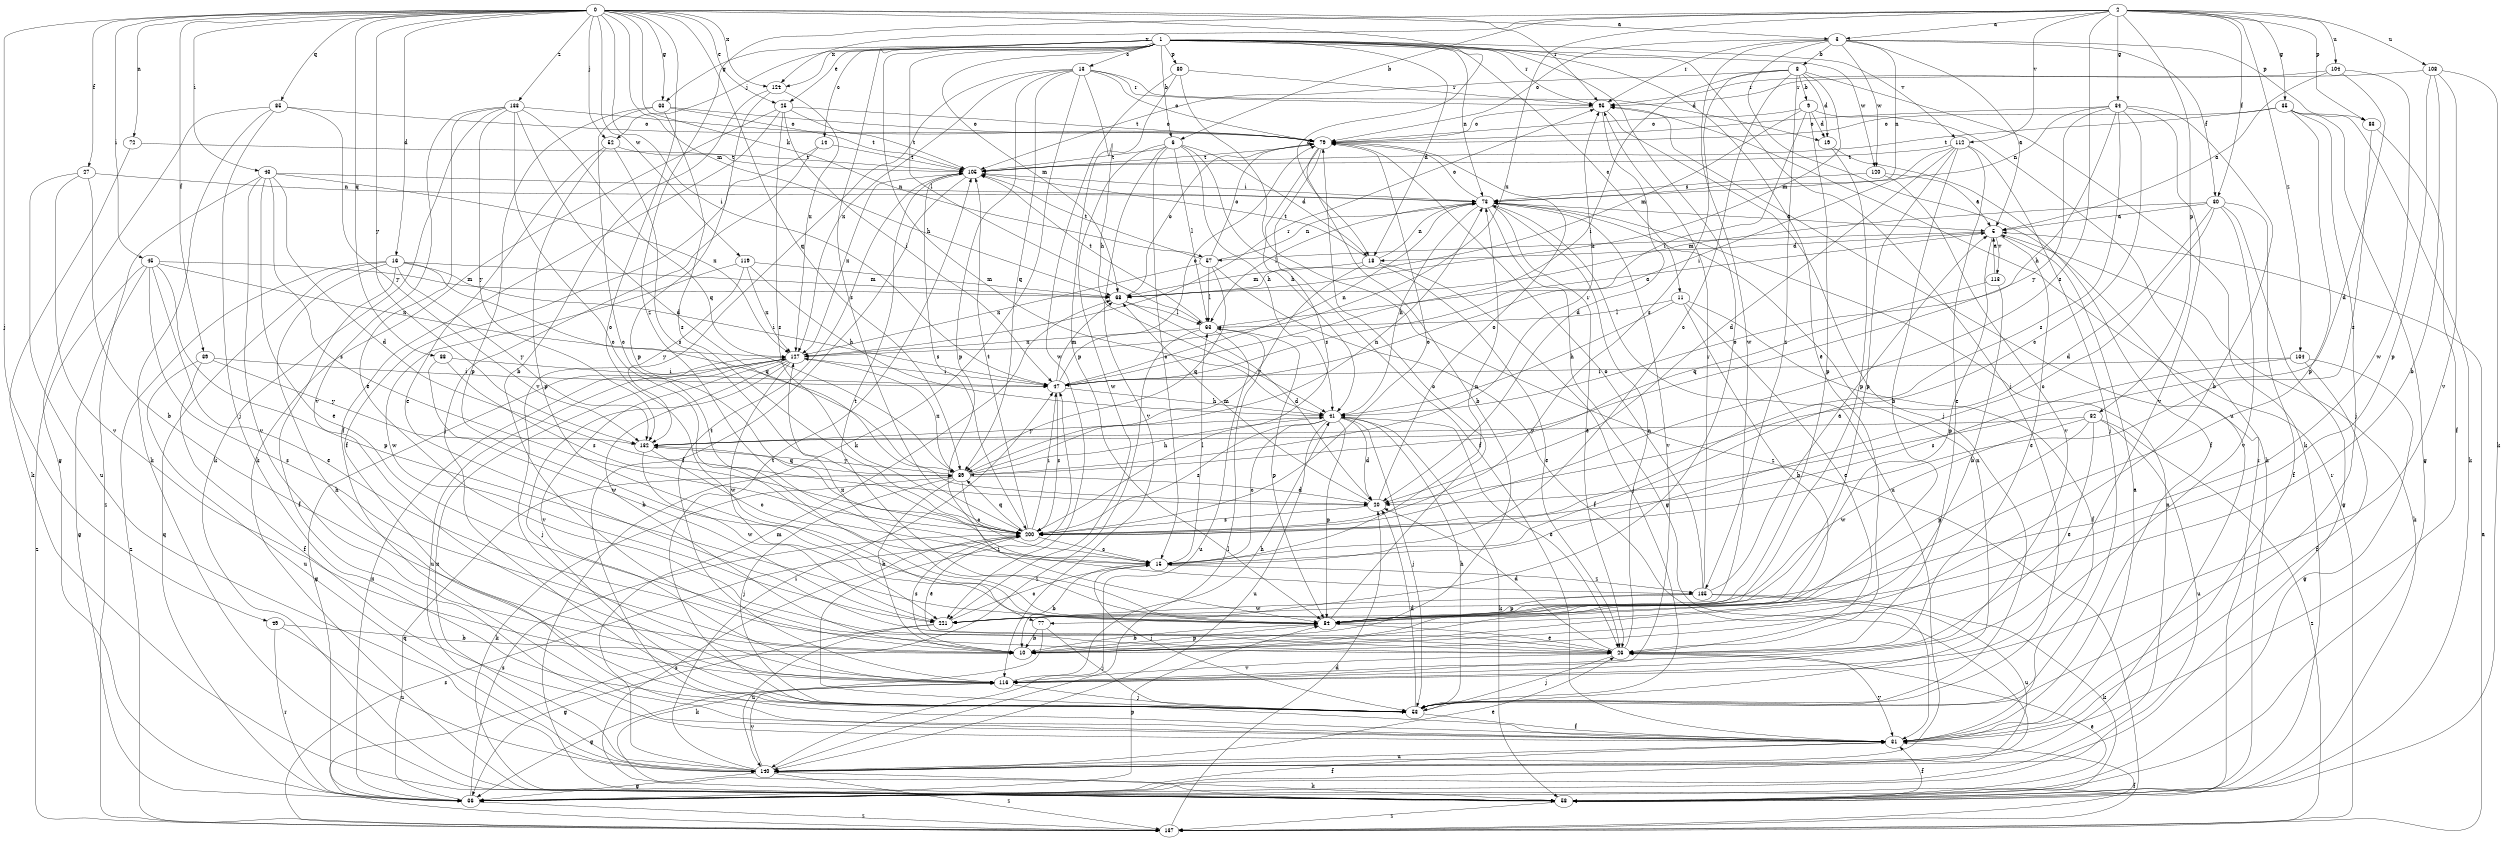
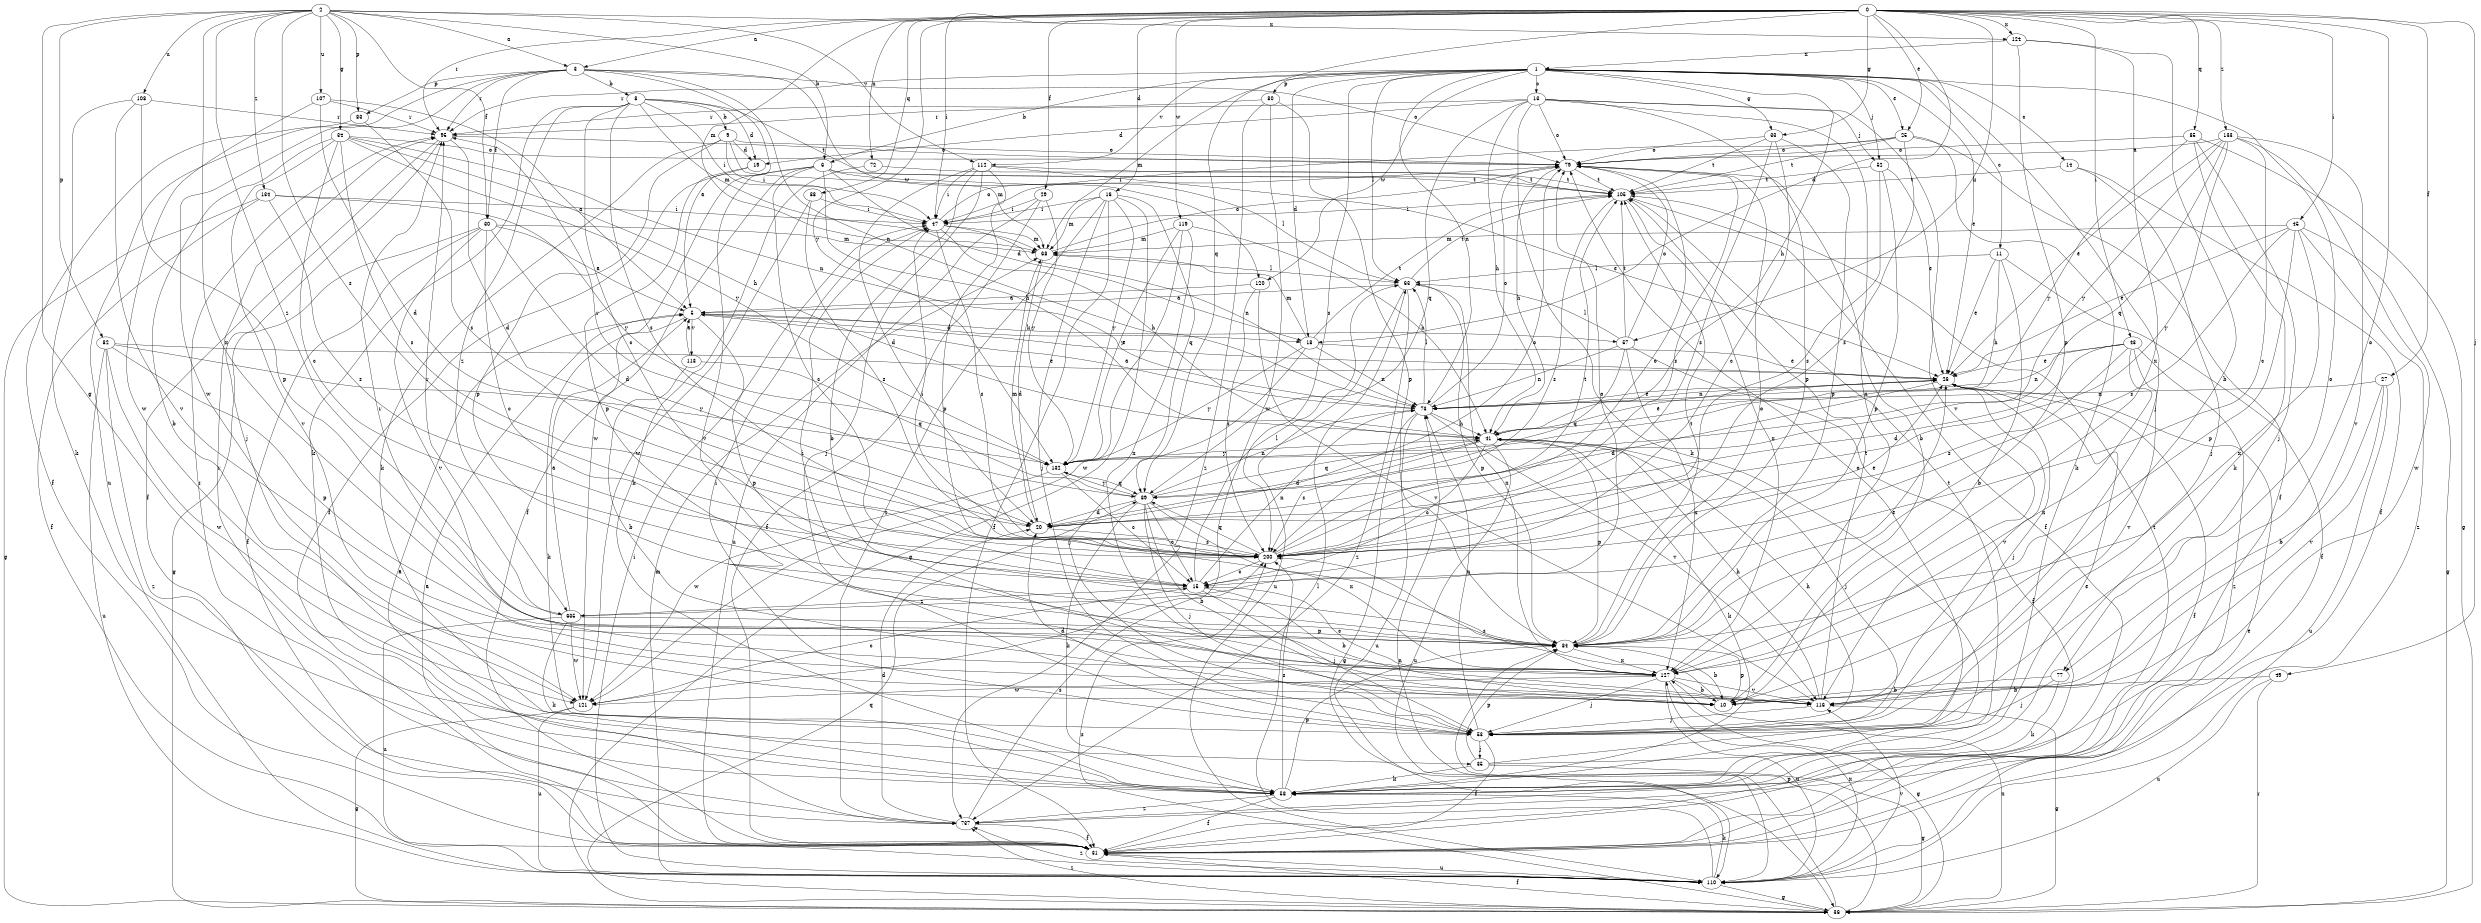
(963, 47) -> (1778, 55)
(2336, 69) -> (321, 99)
(589, 78) -> (1720, 106)
(793, 125) -> (2135, 151)
(1682, 185) -> (1228, 414)
(1227, 188) -> (1280, 213)
(679, 313) -> (2166, 328)
none -> (644, 346)
(205, 357) -> (1044, 195)
(1204, 409) -> (1195, 411)
(1166, 446) -> (1326, 469)
(216, 461) -> (2416, 469)
(337, 491) -> (1042, 469)
(164, 535) -> (911, 557)
(484, 561) -> (1829, 506)
(1702, 594) -> (571, 617)
(1905, 604) -> none
(943, 624) -> (583, 705)
(2108, 653) -> (1480, 748)
none -> (1387, 658)
none -> (1387, 672)
(1880, 698) -> (2194, 617)
none -> (325, 737)
(765, 772) -> (1712, 883)
(1169, 831) -> (966, 824)
